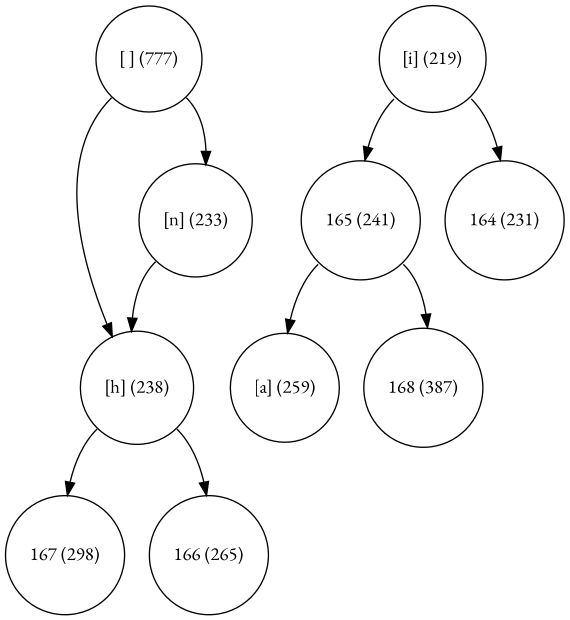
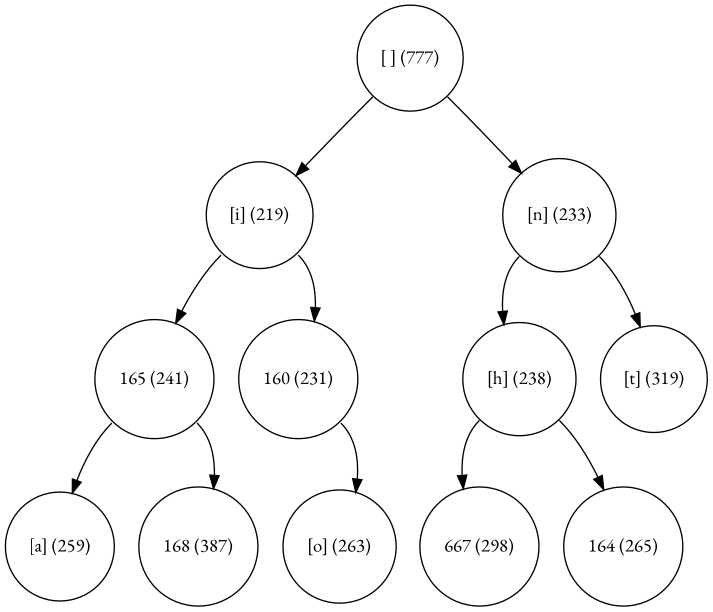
(77, 209) -> (339, 131)
(505, 220) -> (298, 379)
none -> (654, 379)
none -> (340, 547)
(65, 555) -> (479, 547)
(209, 555) -> (623, 547)
